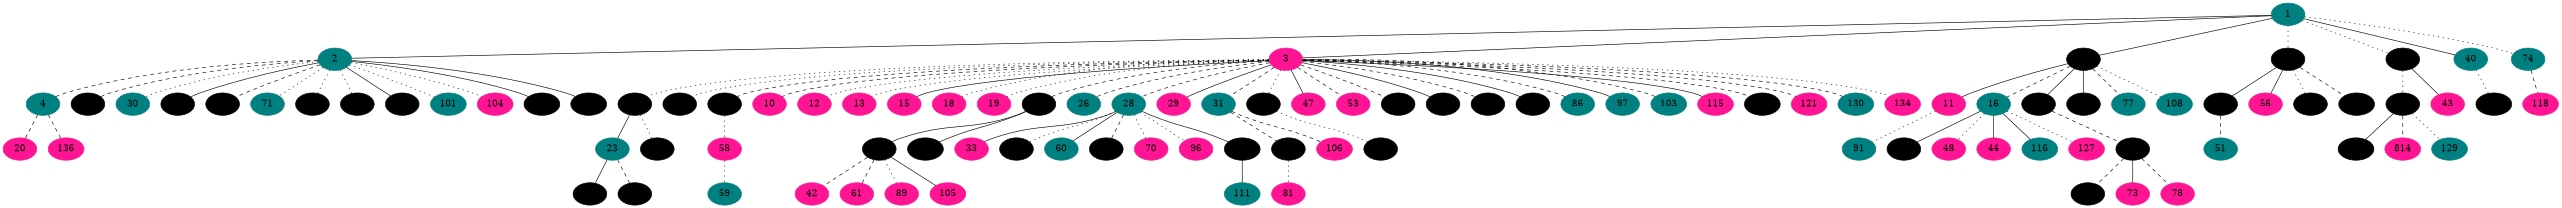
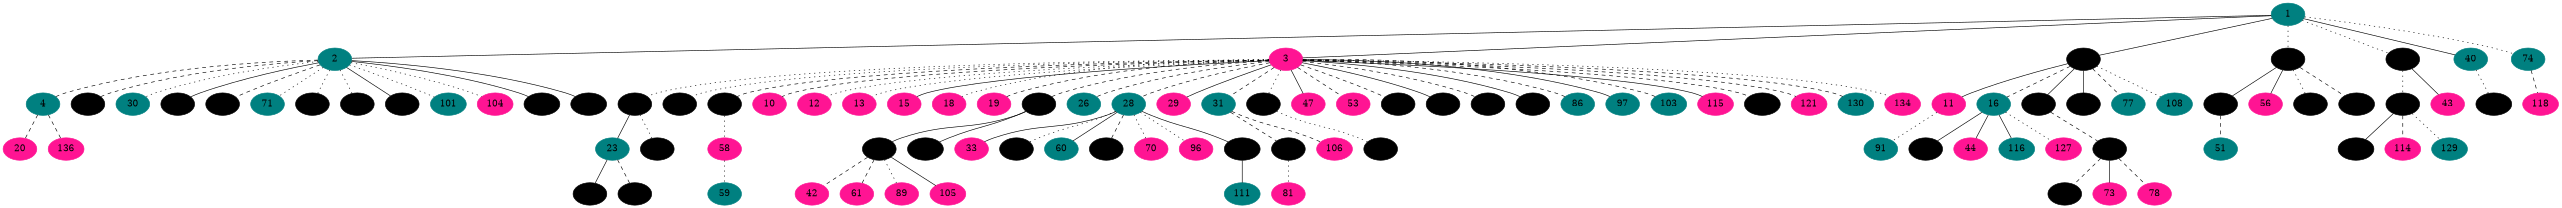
(1097, 75) -> (1097, 75)
(1949, 149) -> none
(2403, 149) -> (2403, 149)
